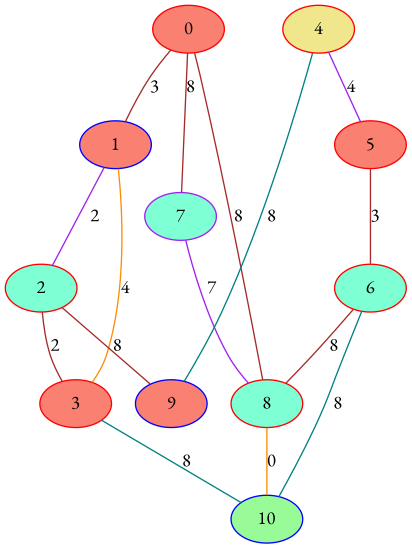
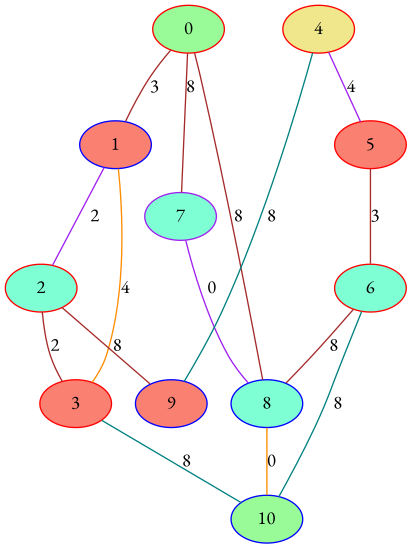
(189, 29) -> (189, 29)
(212, 288) -> (212, 288)
(267, 404) -> (267, 404)
